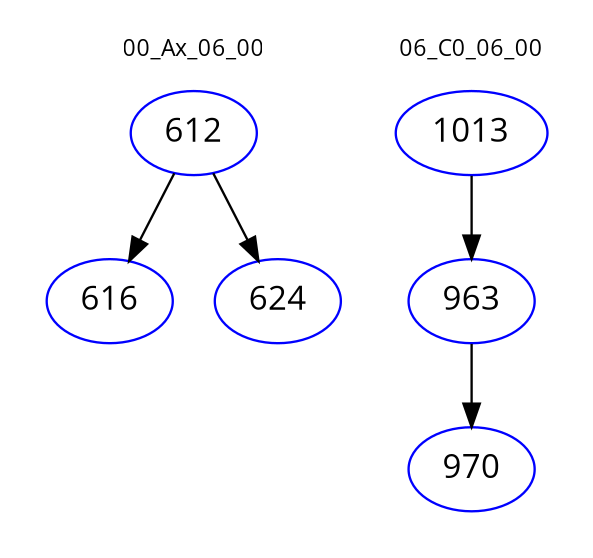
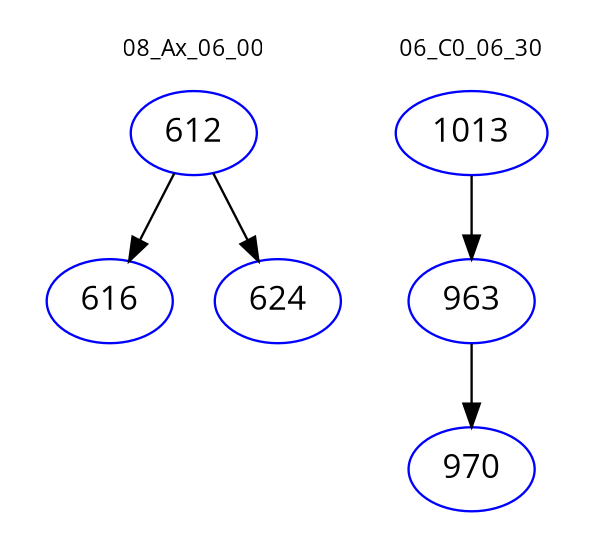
(194, 50) -> (194, 50)
(472, 50) -> (472, 50)
